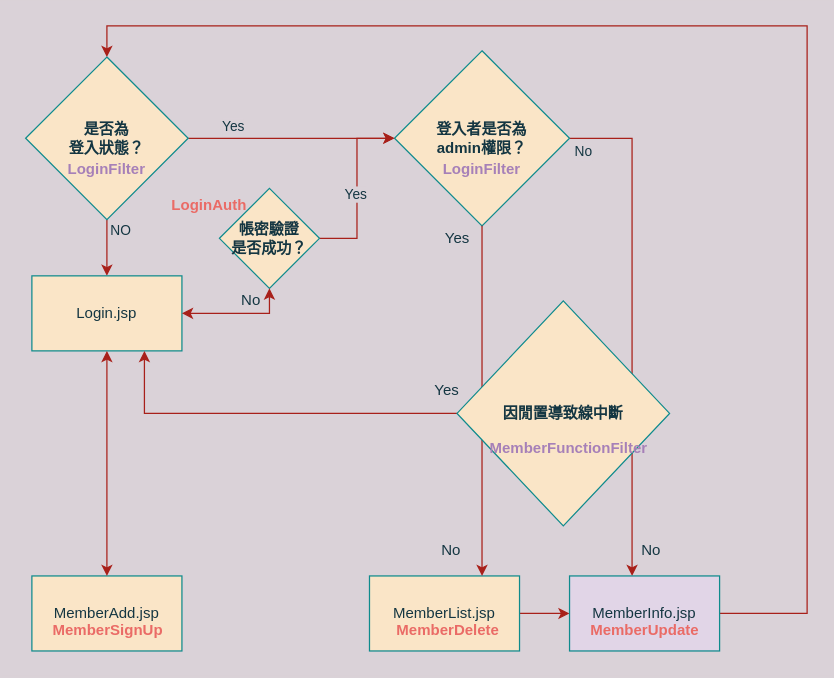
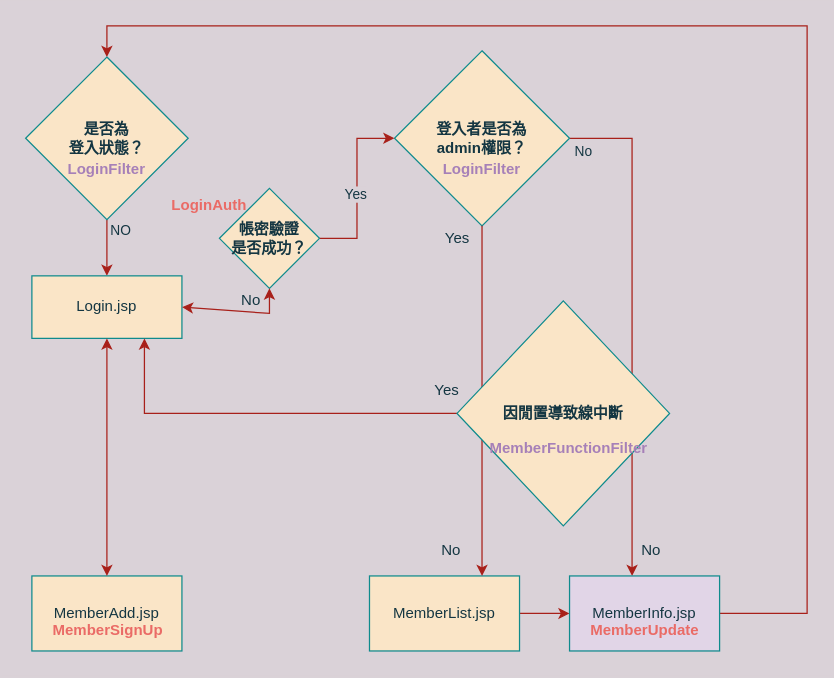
(270, 138) -> none
(107, 313) -> (107, 307)
(457, 632) -> none
